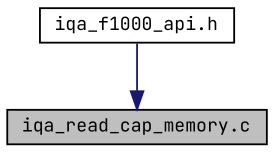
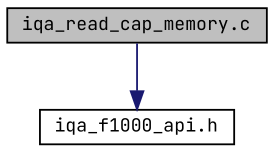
(137, 67) -> (137, 67)
